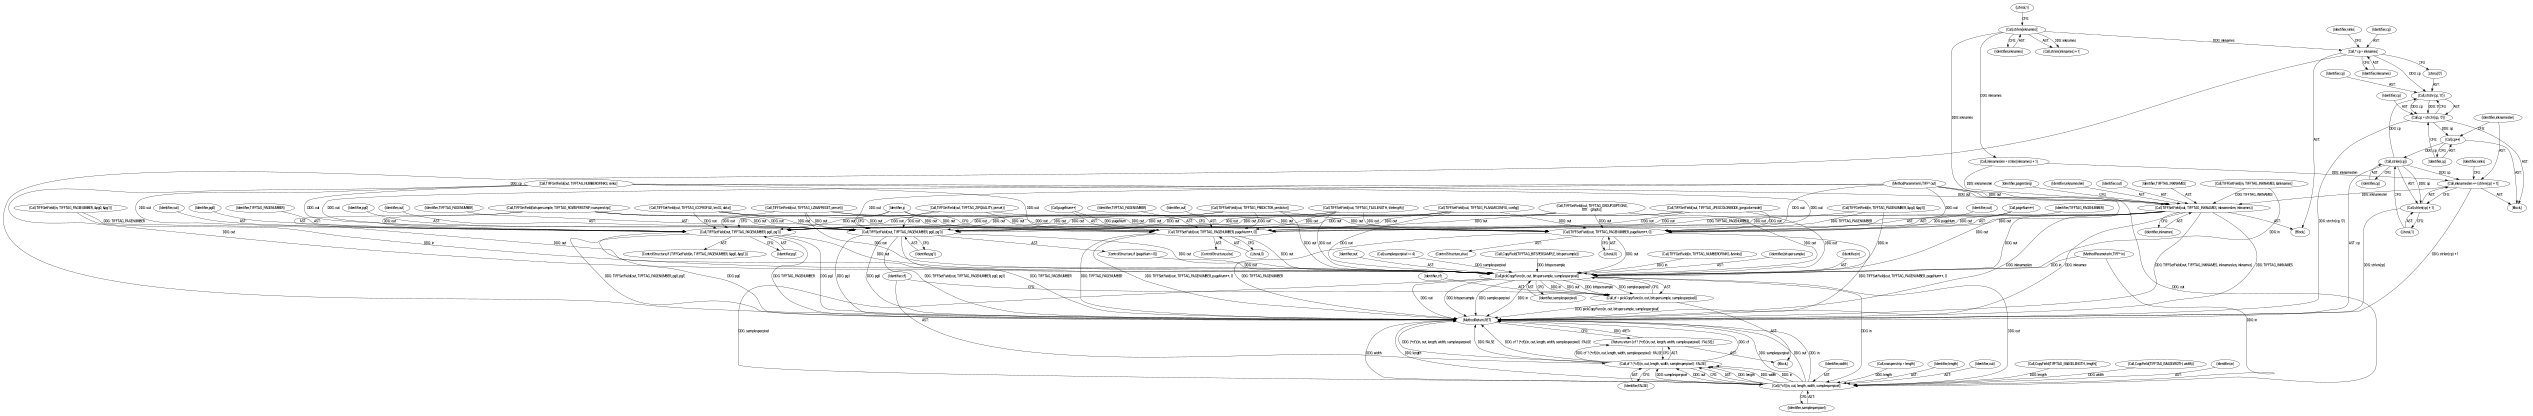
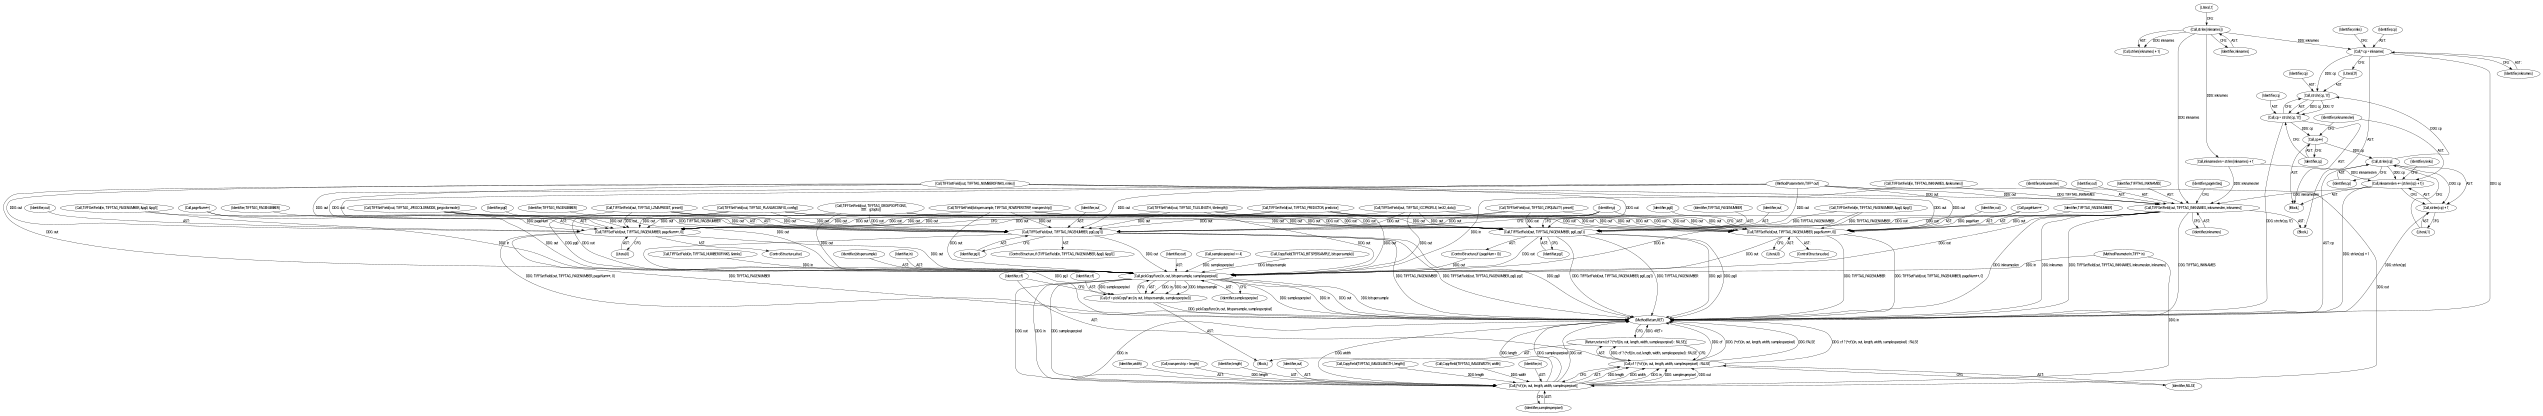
(881, 243) -> (572, 243)
none -> (1366, 267)
